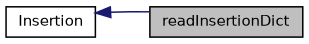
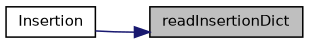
(130, 12) -> (115, 32)
